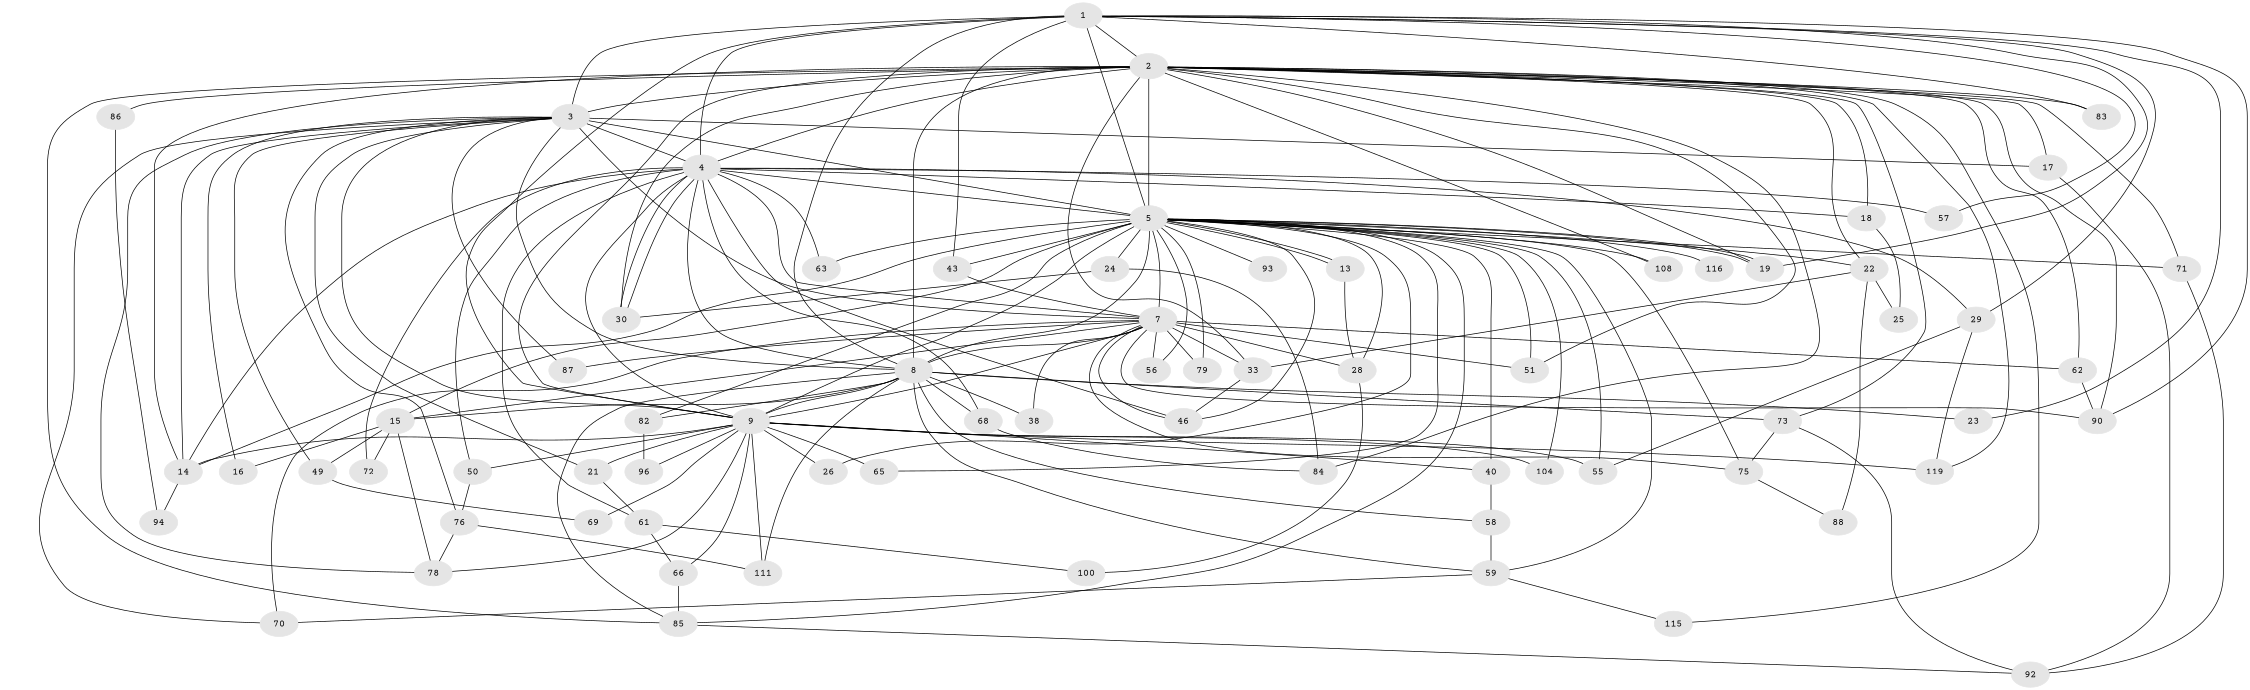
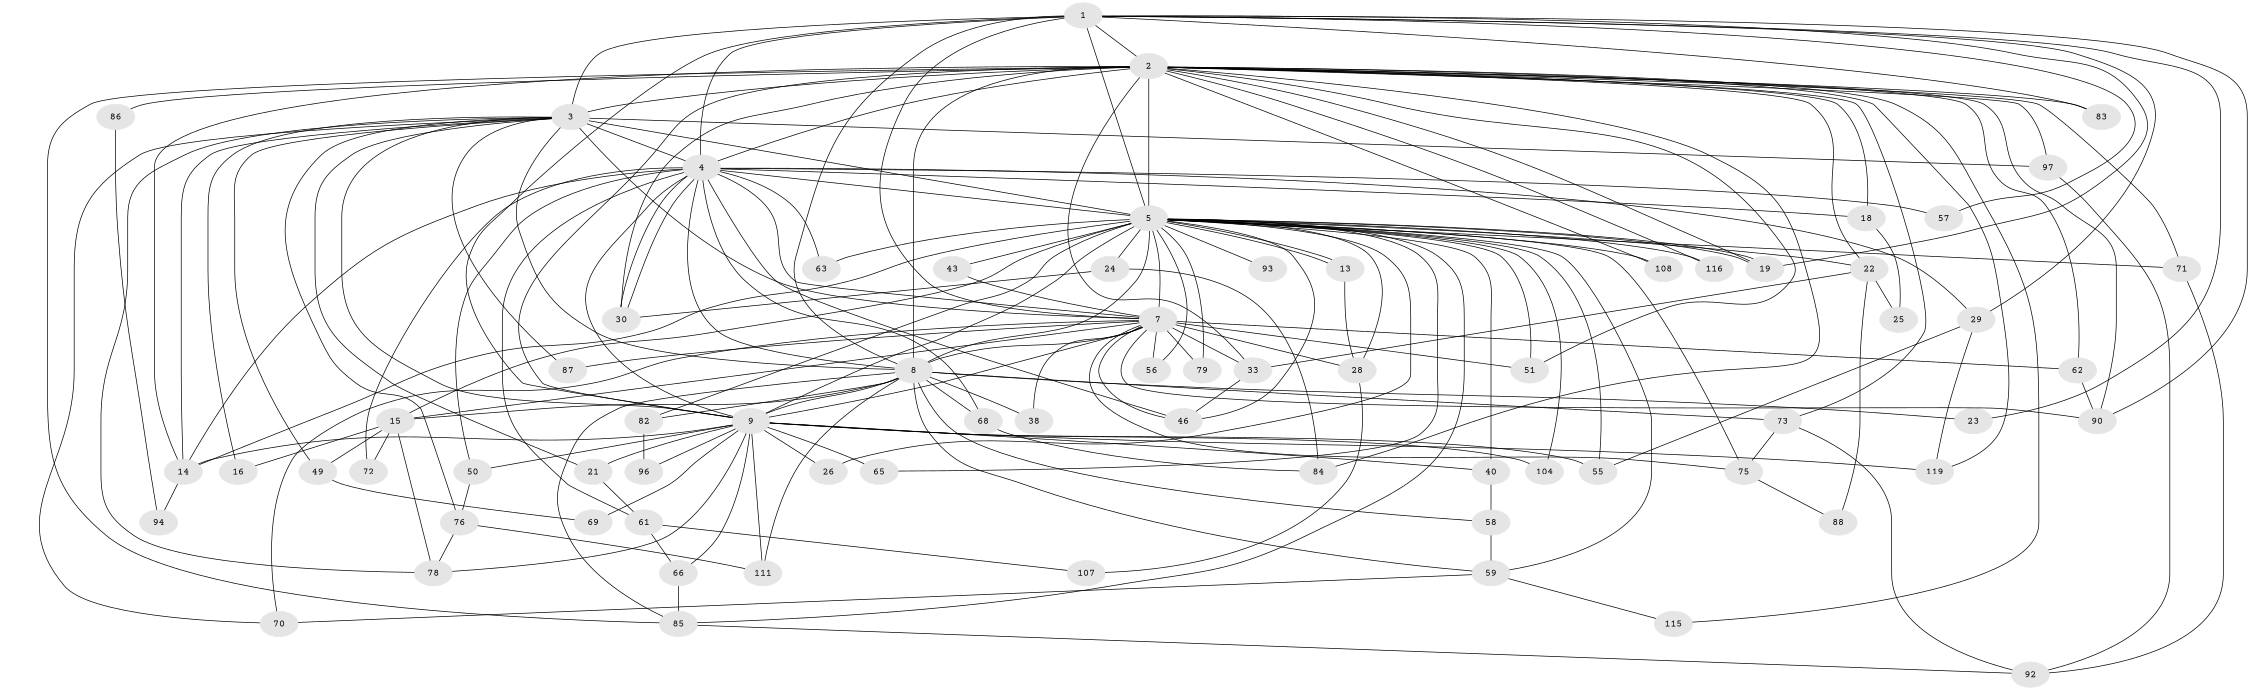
(960, 110) -> (883, 212)
none -> (1437, 154)
(2048, 168) -> (2048, 168)
(1086, 573) -> (1086, 573)
